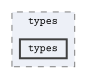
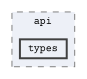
(43, 21) -> (43, 21)
